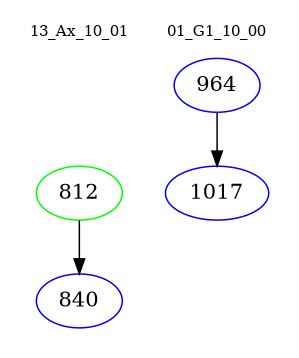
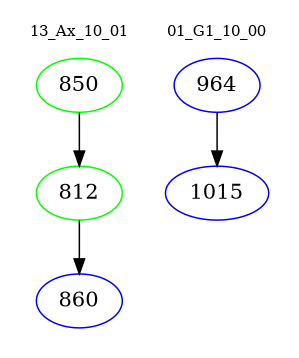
none -> (79, 85)
(217, 193) -> (217, 193)
(79, 301) -> (79, 301)
